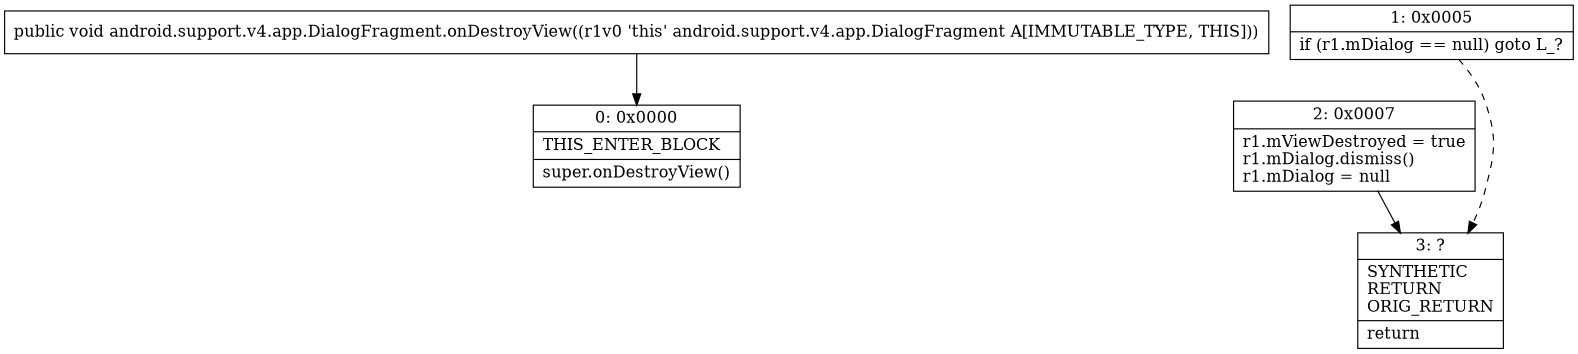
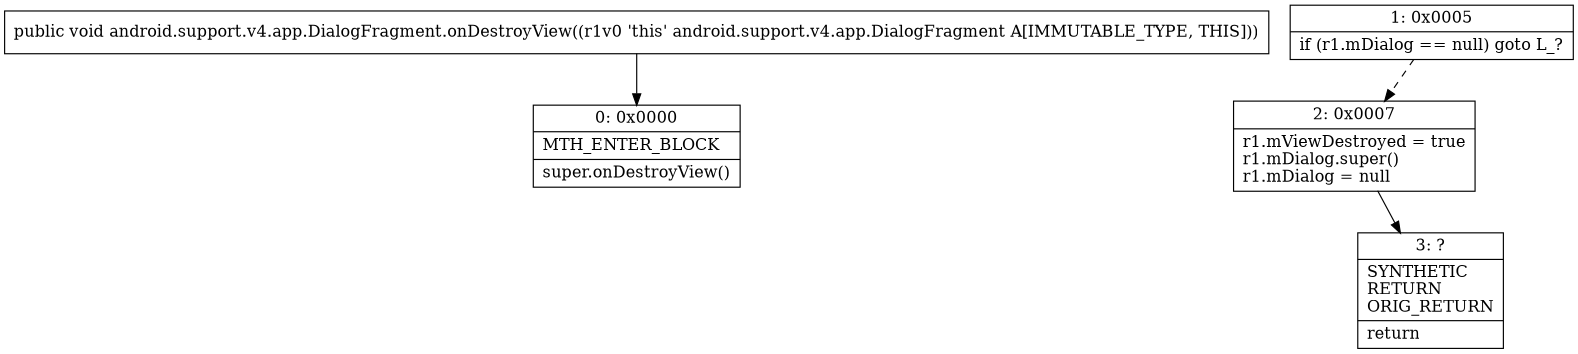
(1493, 138) -> (1403, 75)
(632, 145) -> (632, 145)
(1329, 159) -> (1321, 159)
